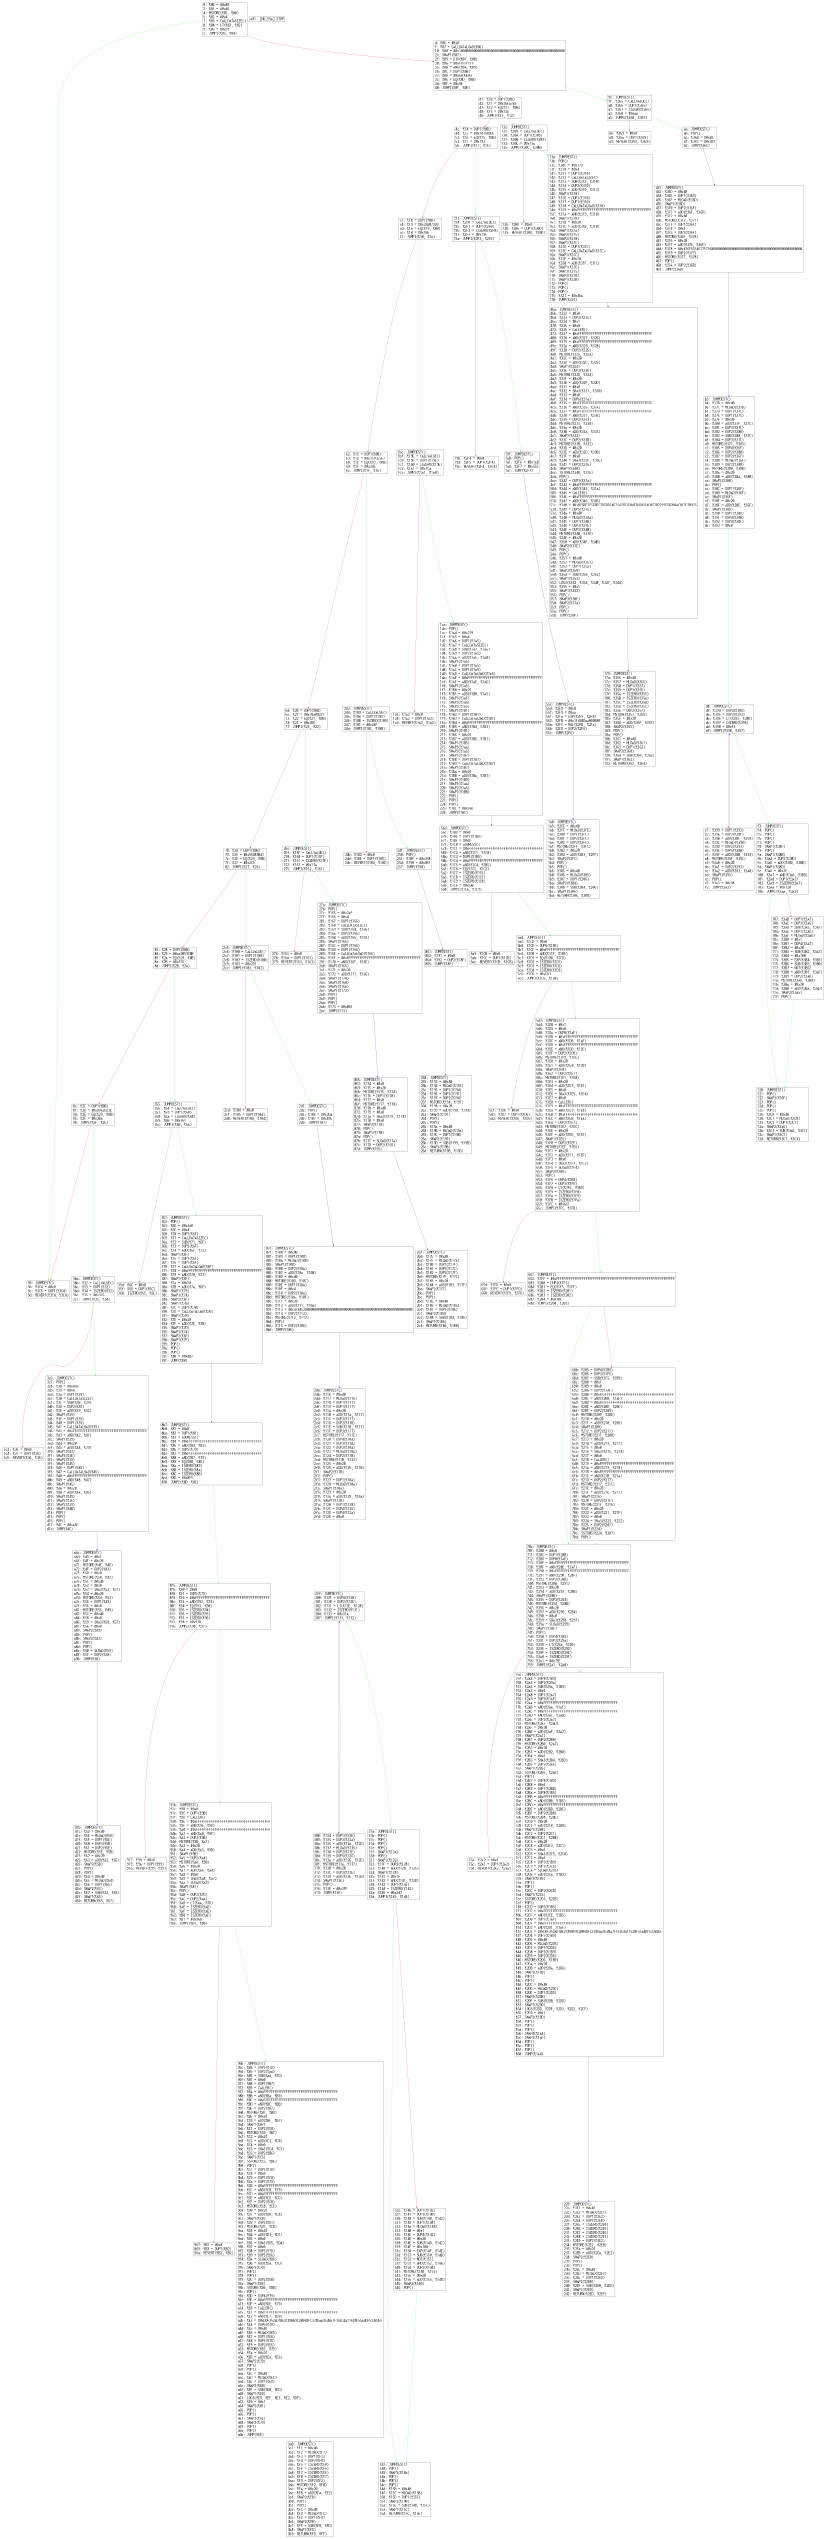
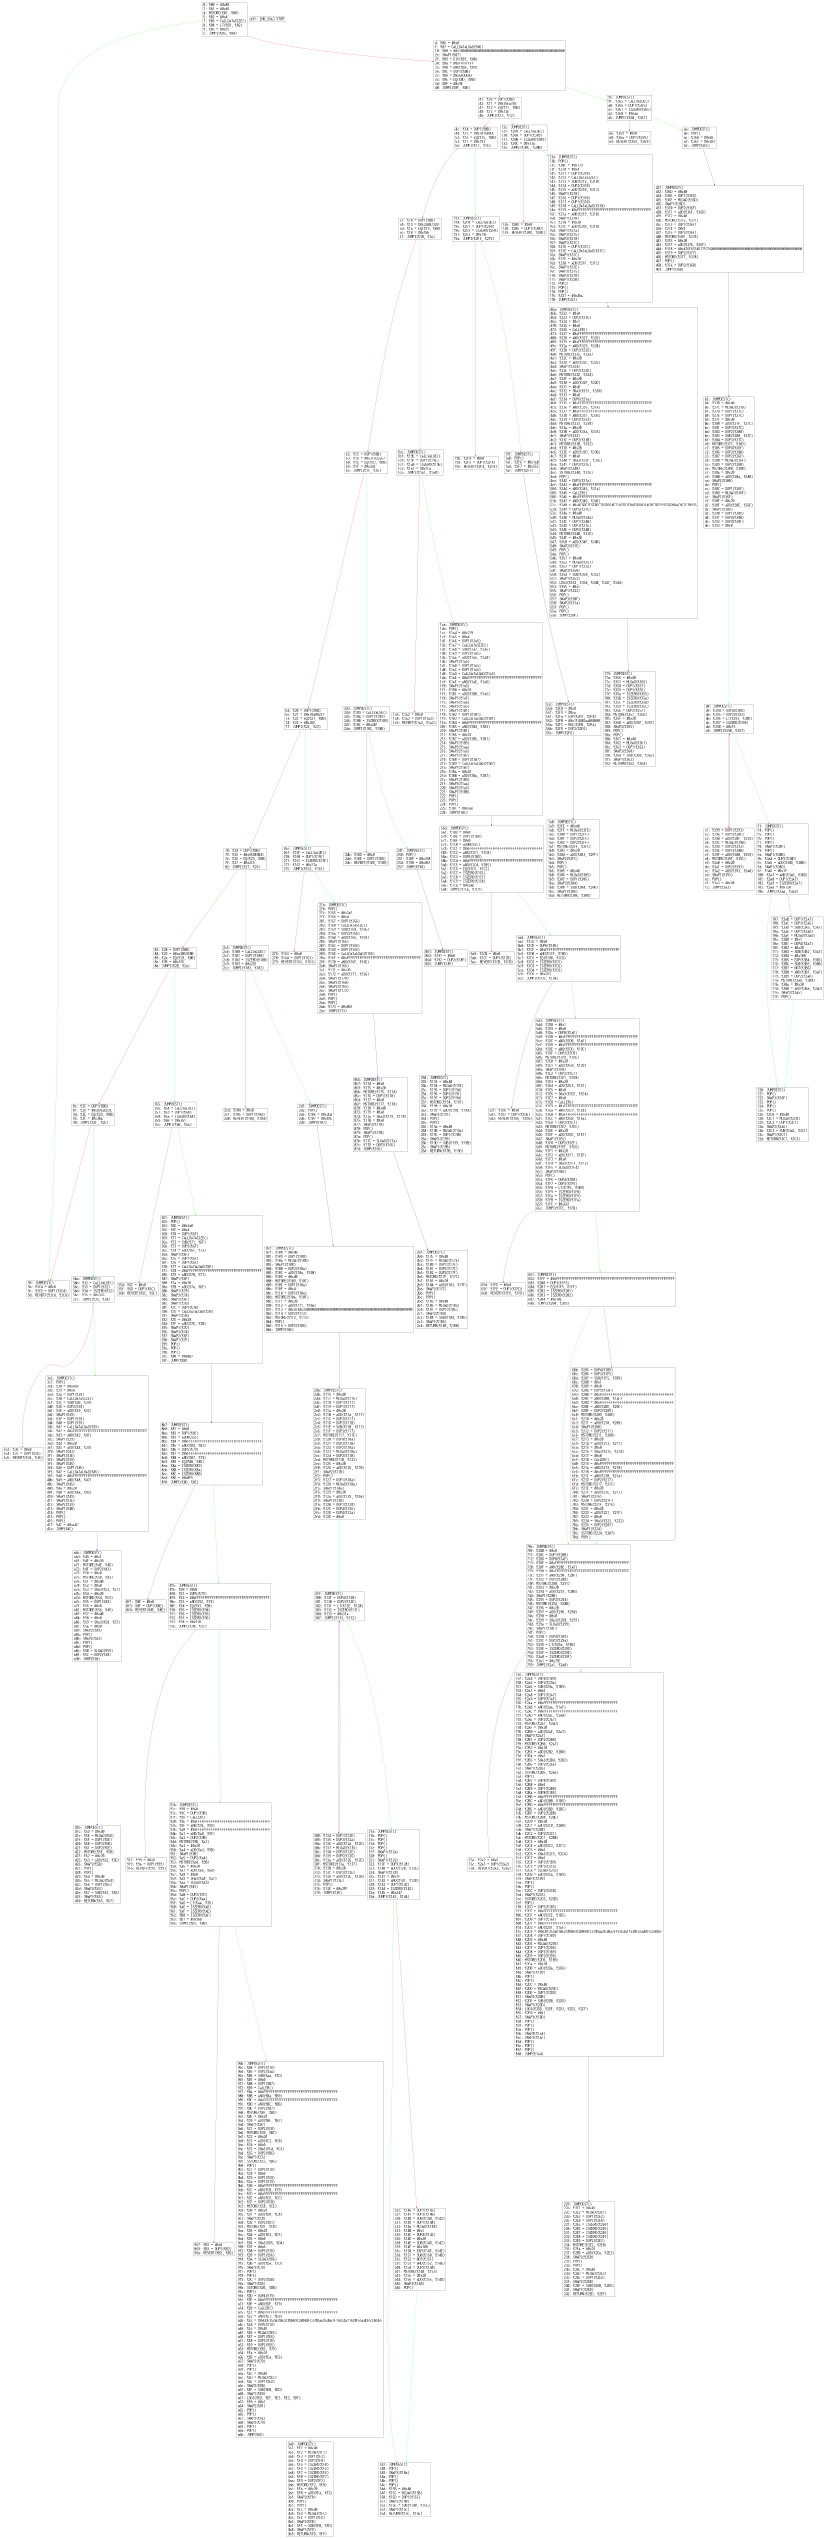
(138, 1289) -> (138, 1289)
none -> (146, 1606)
